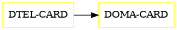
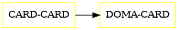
(38, 15) -> (39, 15)
